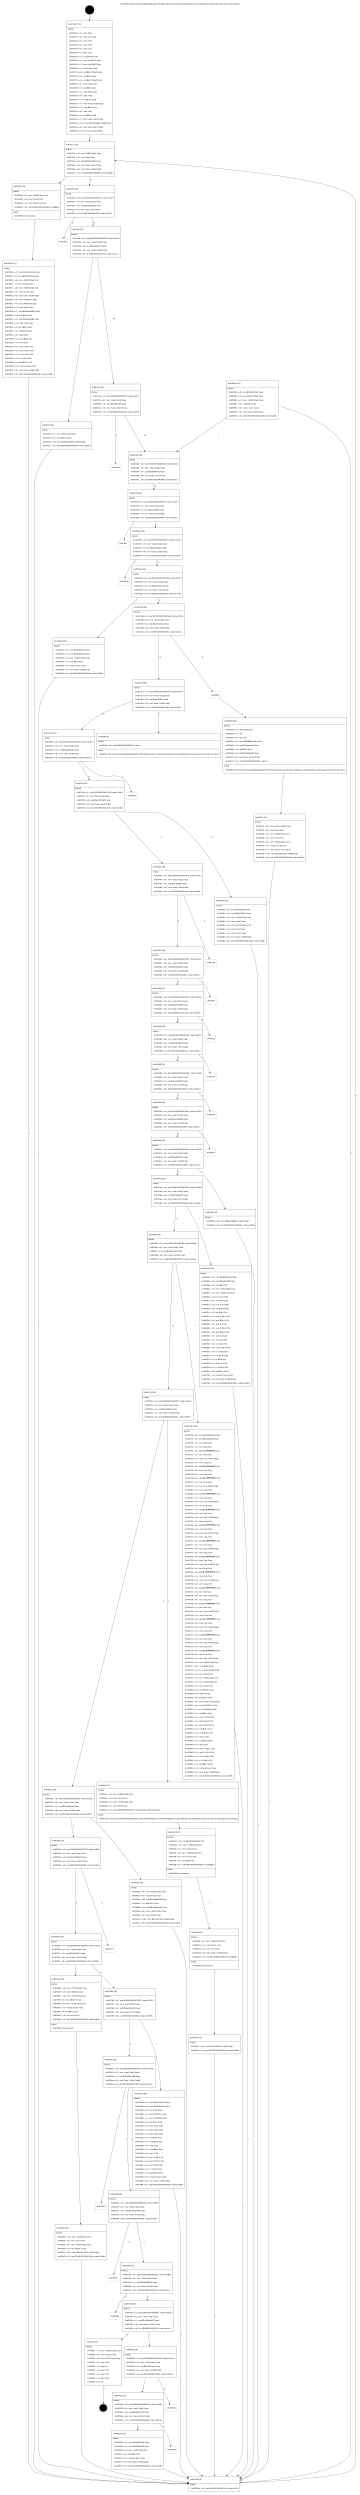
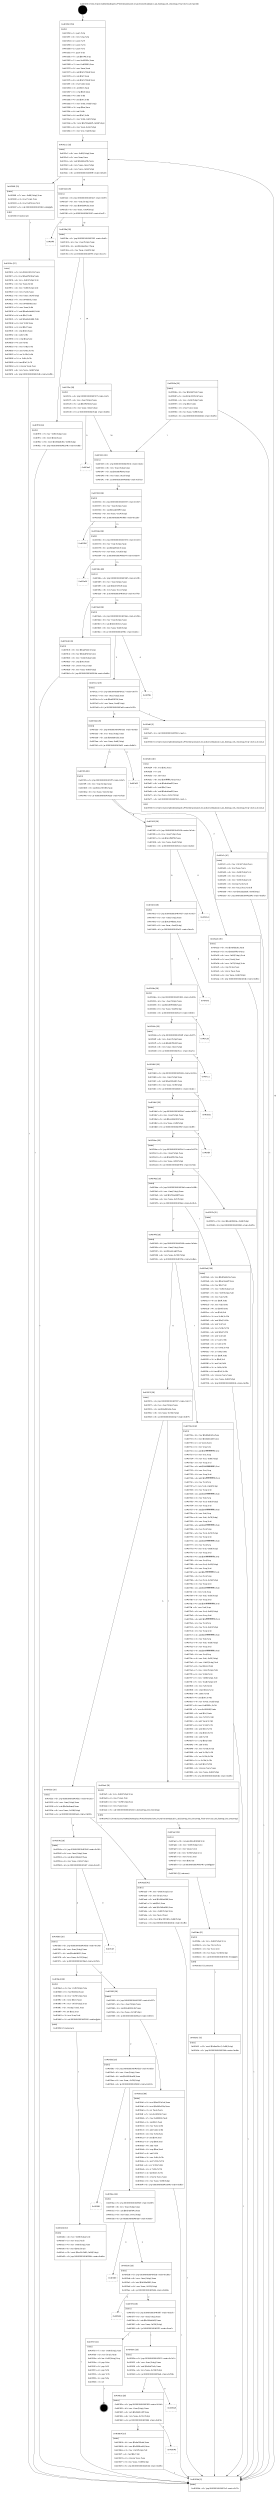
(232, 708) -> (203, 750)
